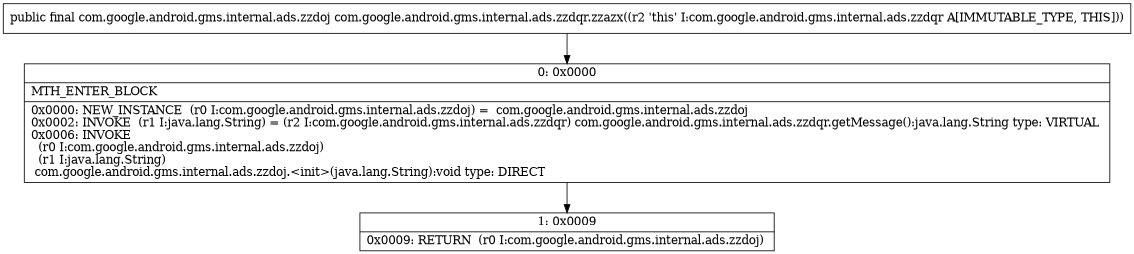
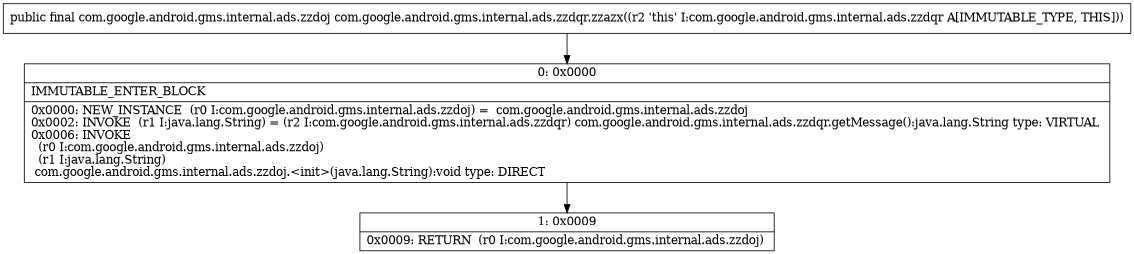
(94, 92) -> (118, 92)
